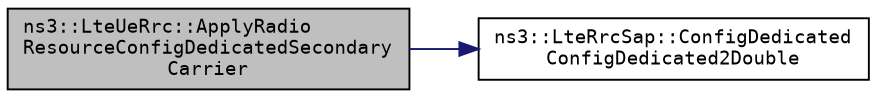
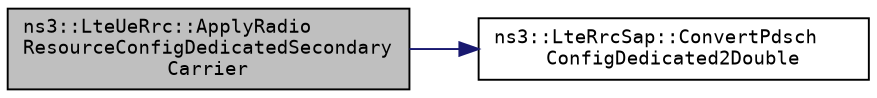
(674, 49) -> (674, 49)
